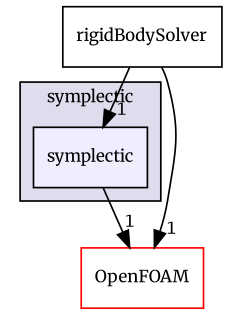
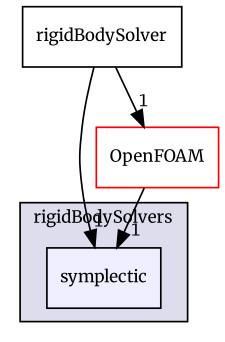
(90, 98) -> (104, 219)
(114, 211) -> (133, 214)
